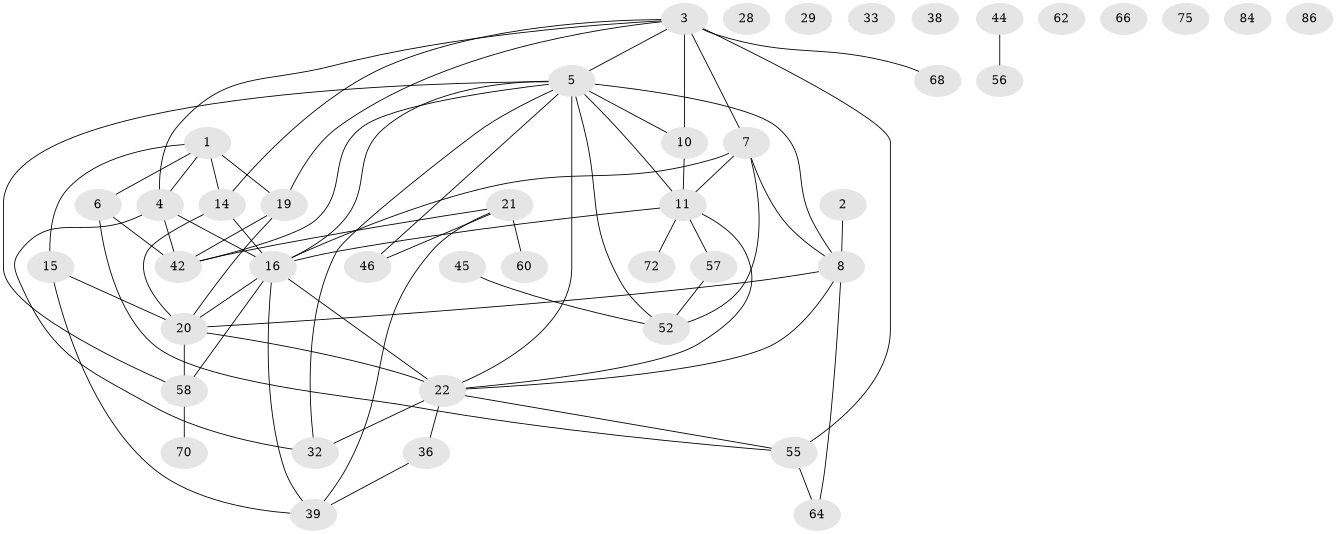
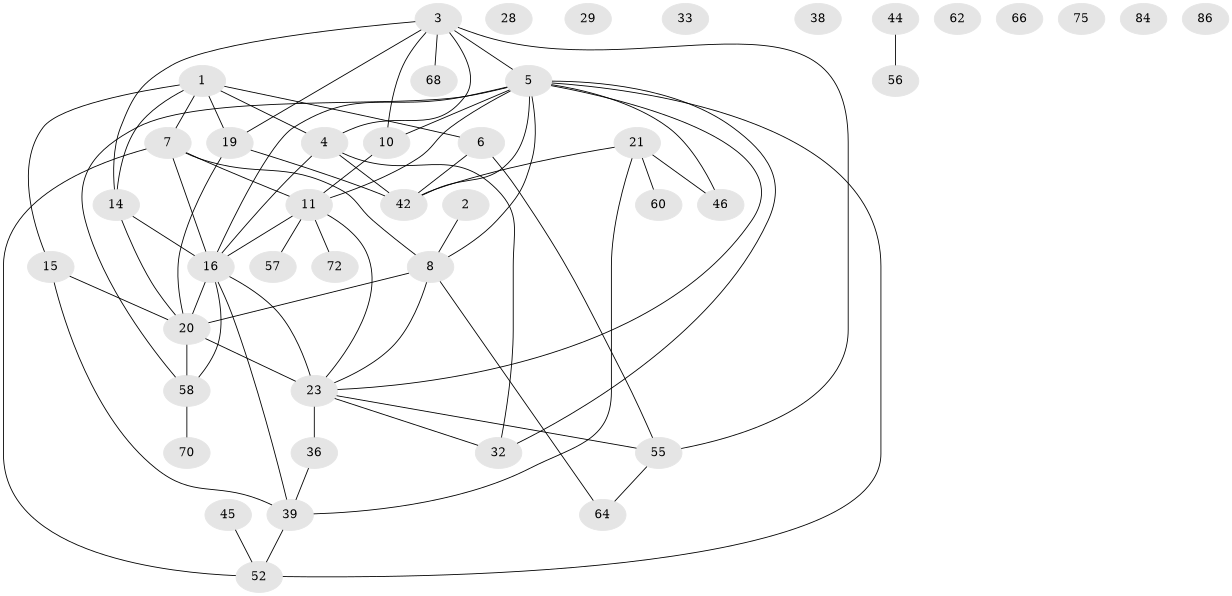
(716, 81) -> (188, 107)
(690, 298) -> (275, 546)
(443, 391) -> (314, 391)
